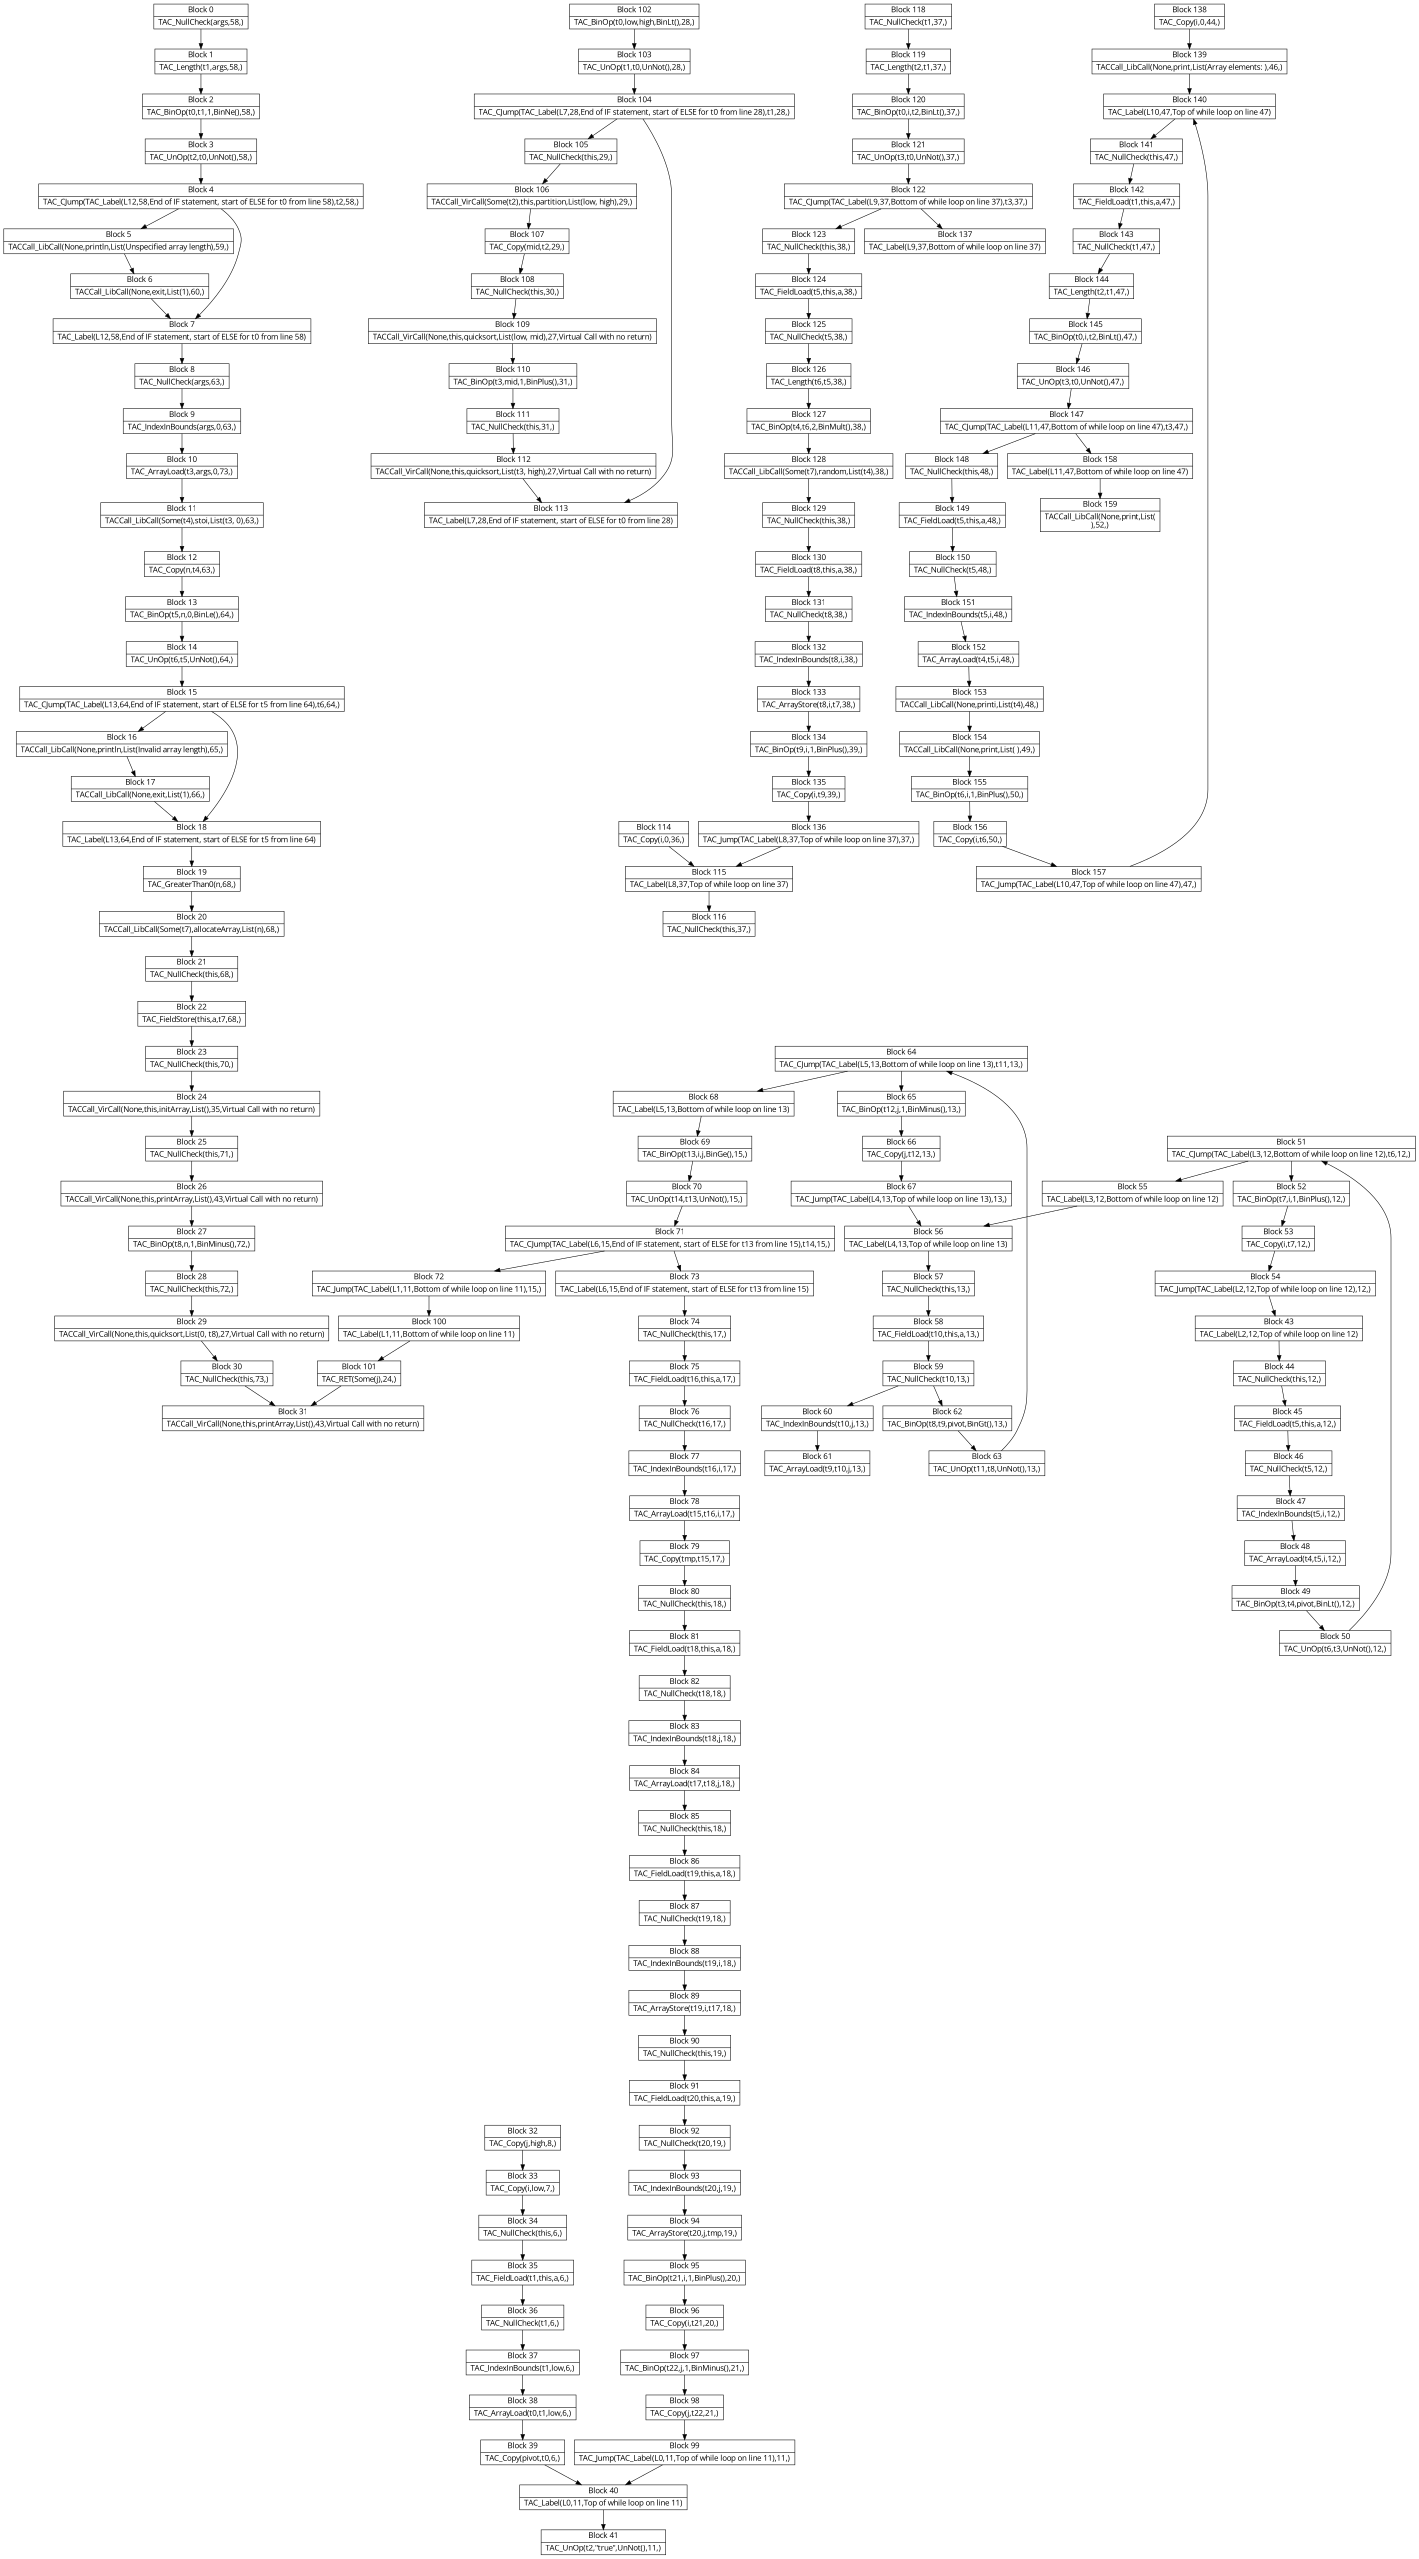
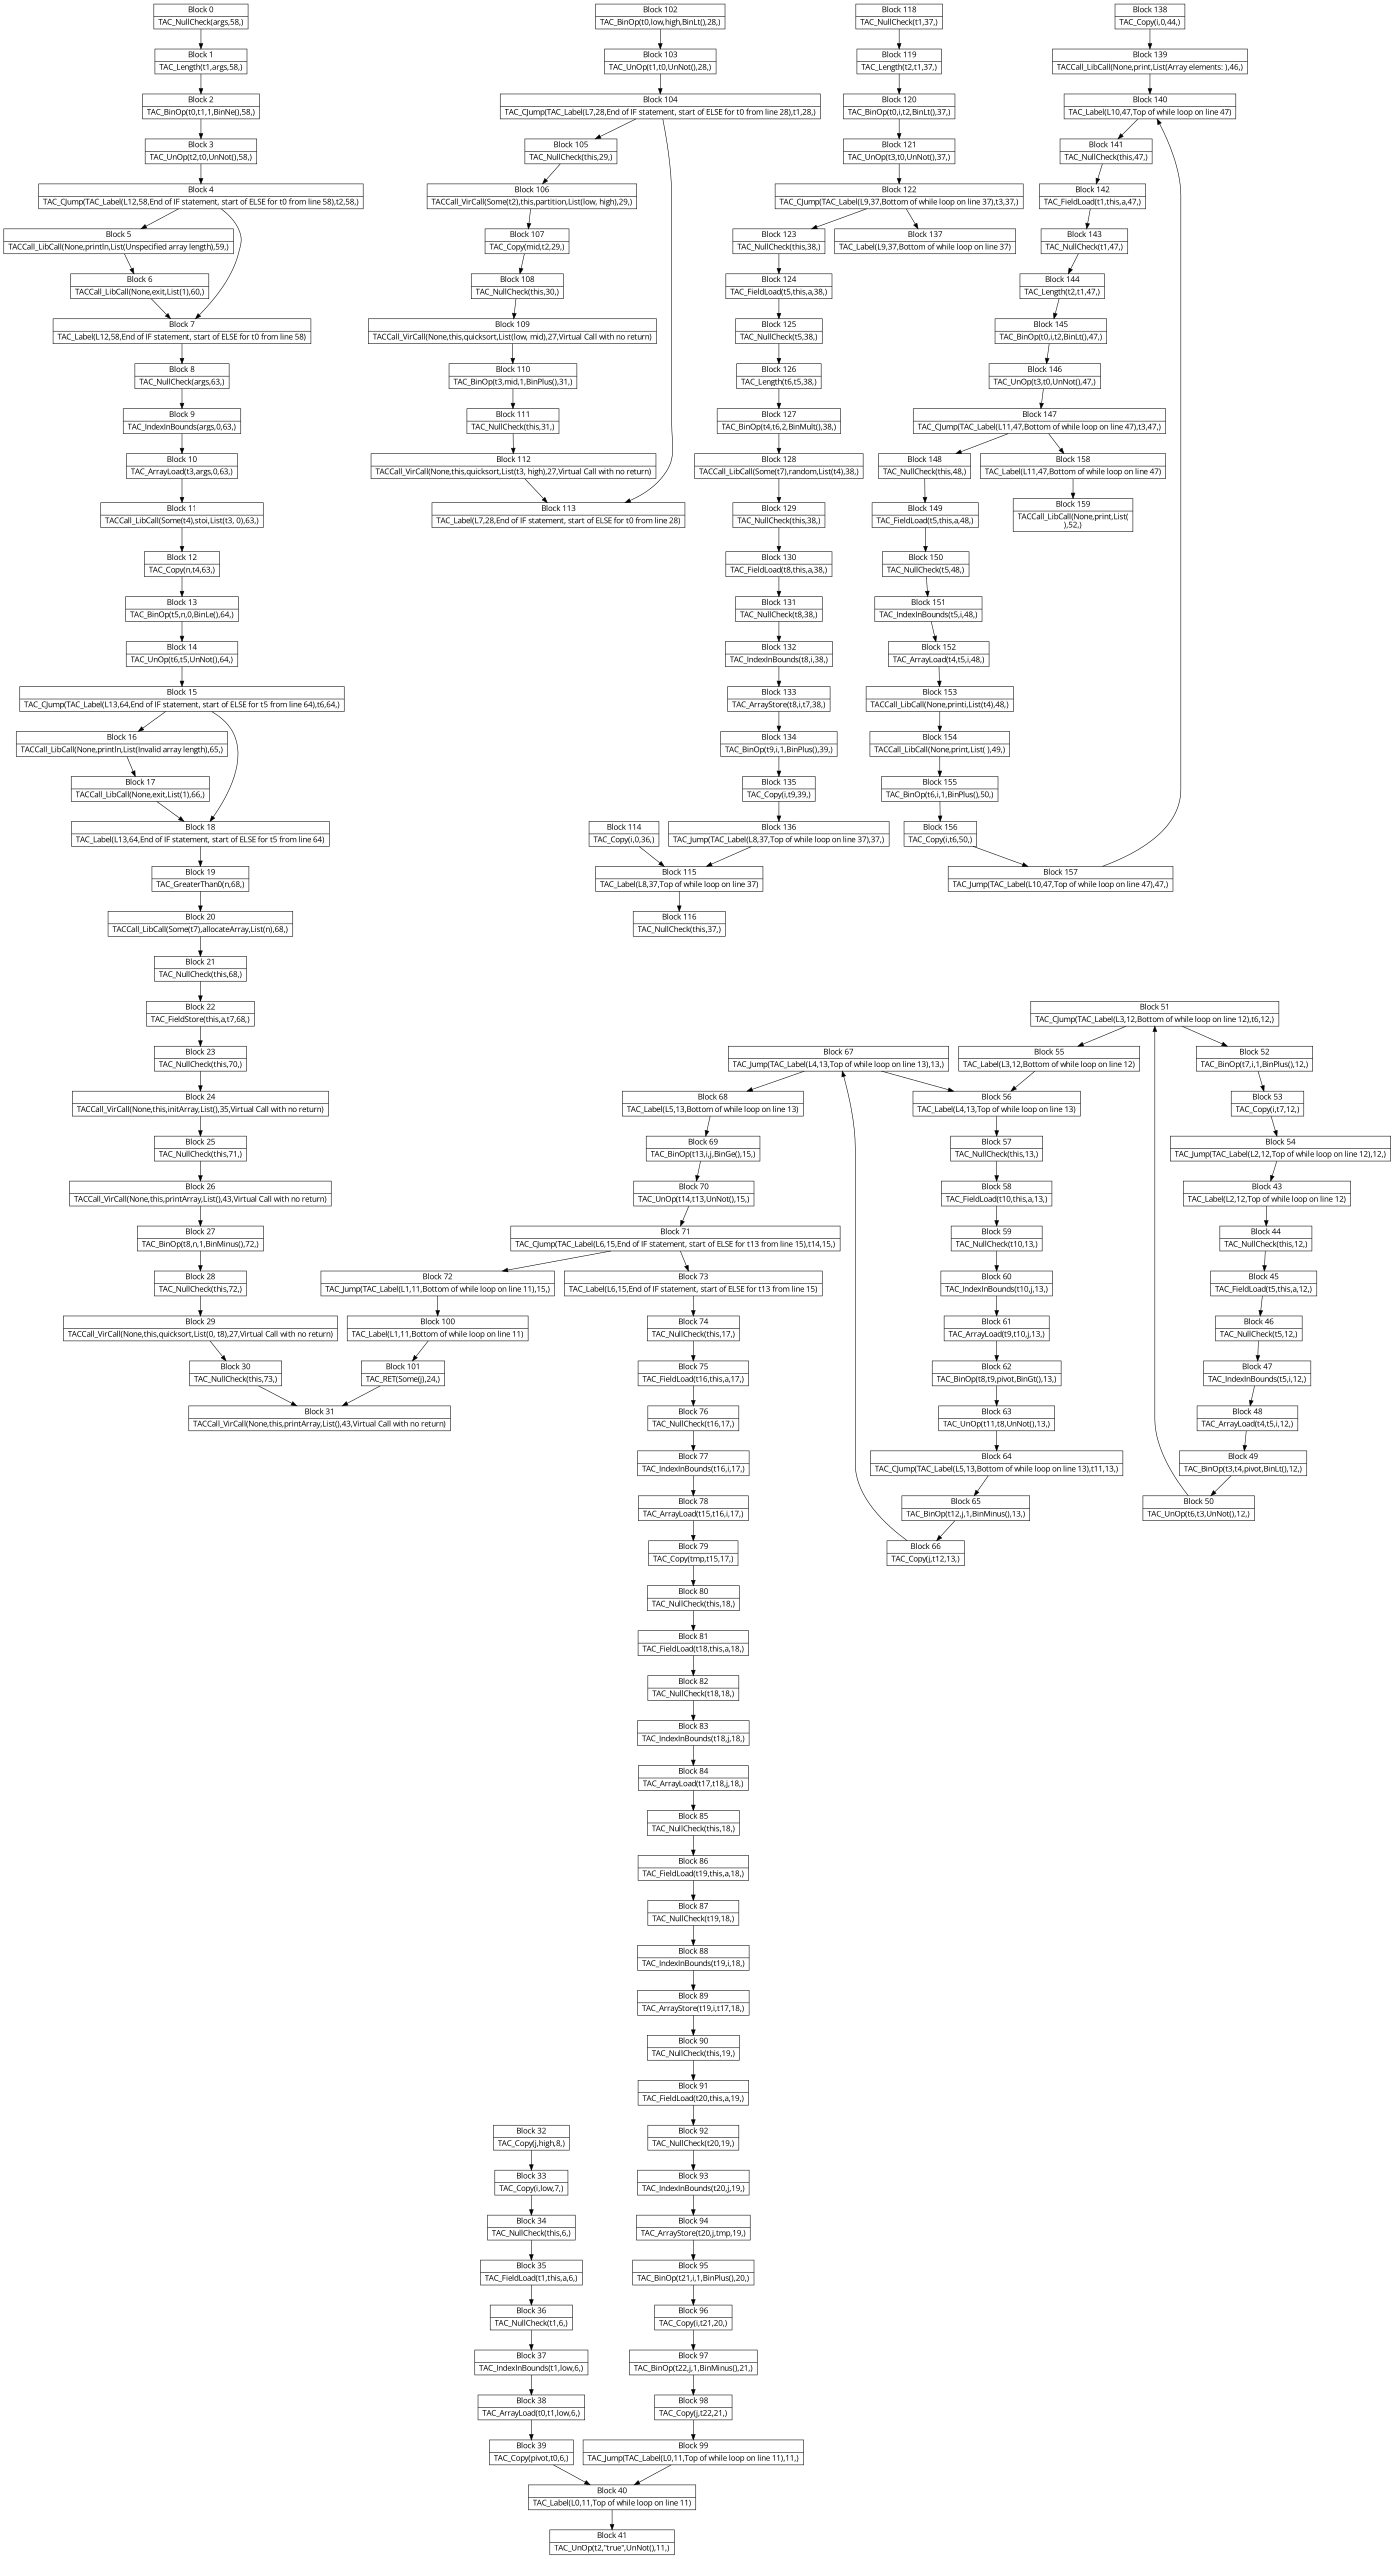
(182, 472) -> (182, 472)
(805, 1081) -> (778, 1080)
(937, 1393) -> (997, 1348)
